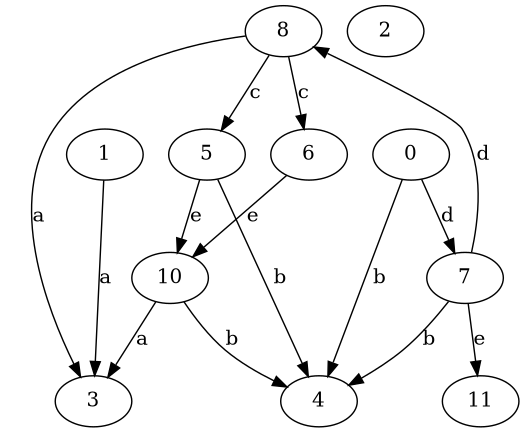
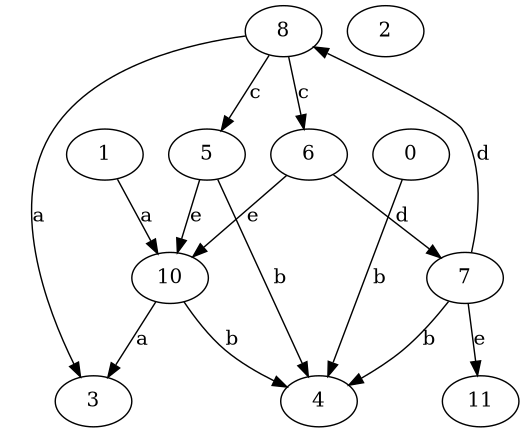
(435, 210) -> (379, 210)
(100, 271) -> (134, 210)
